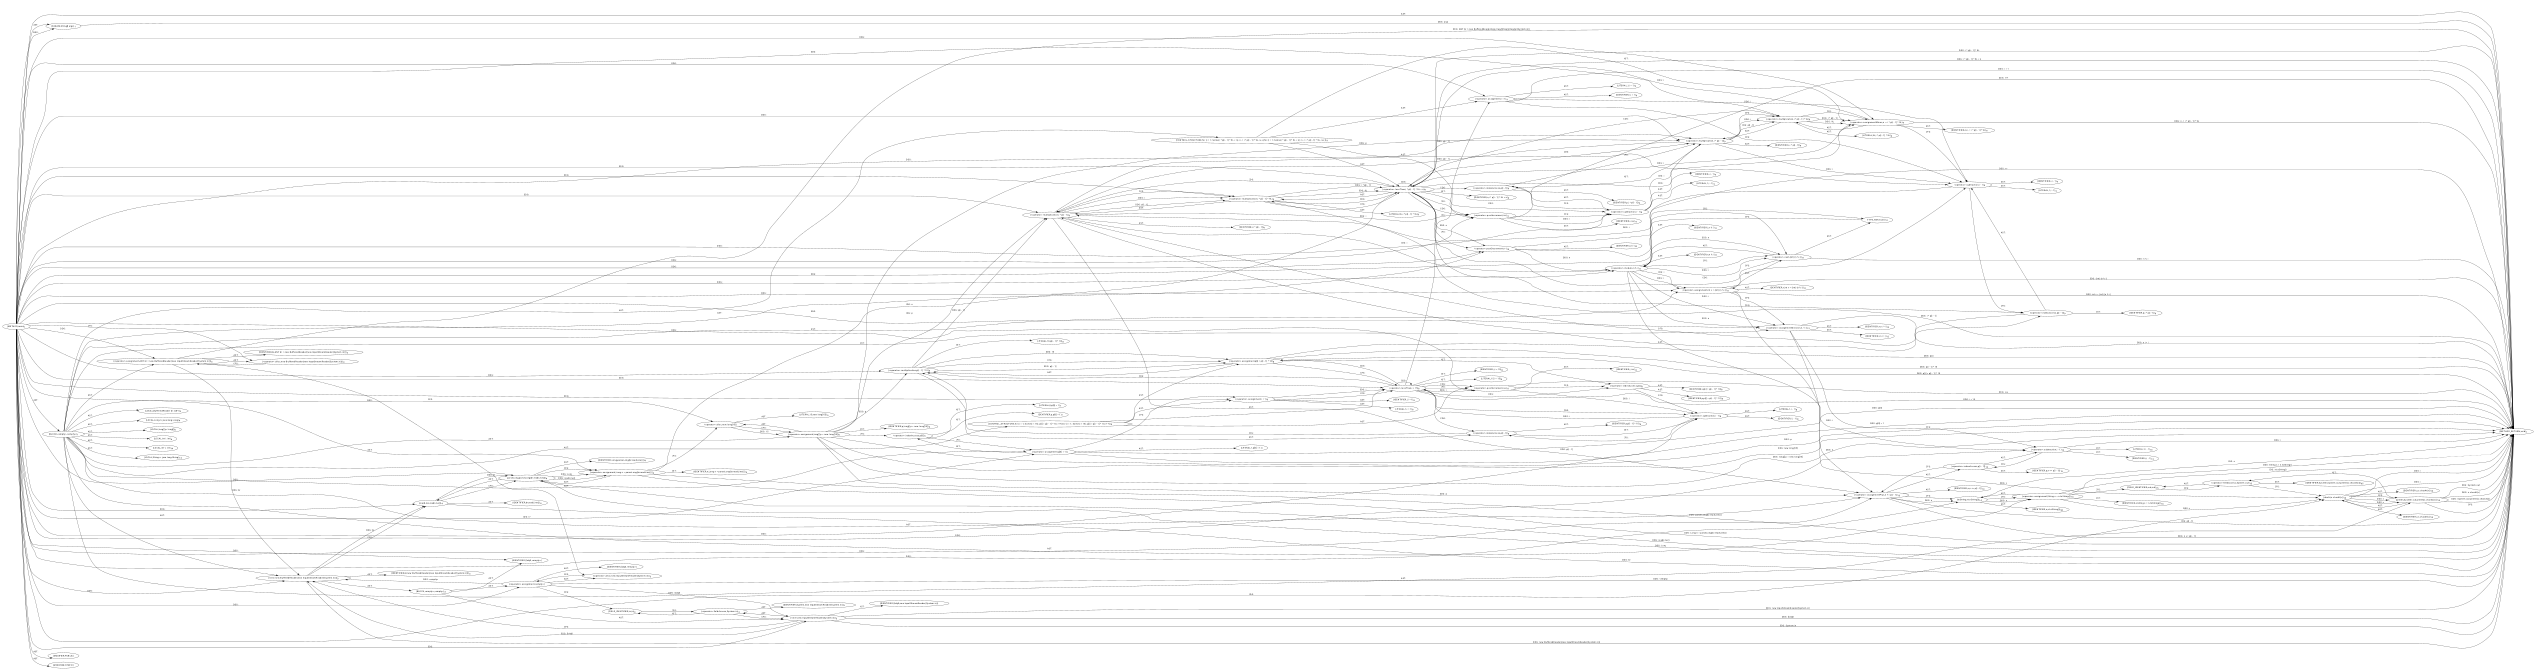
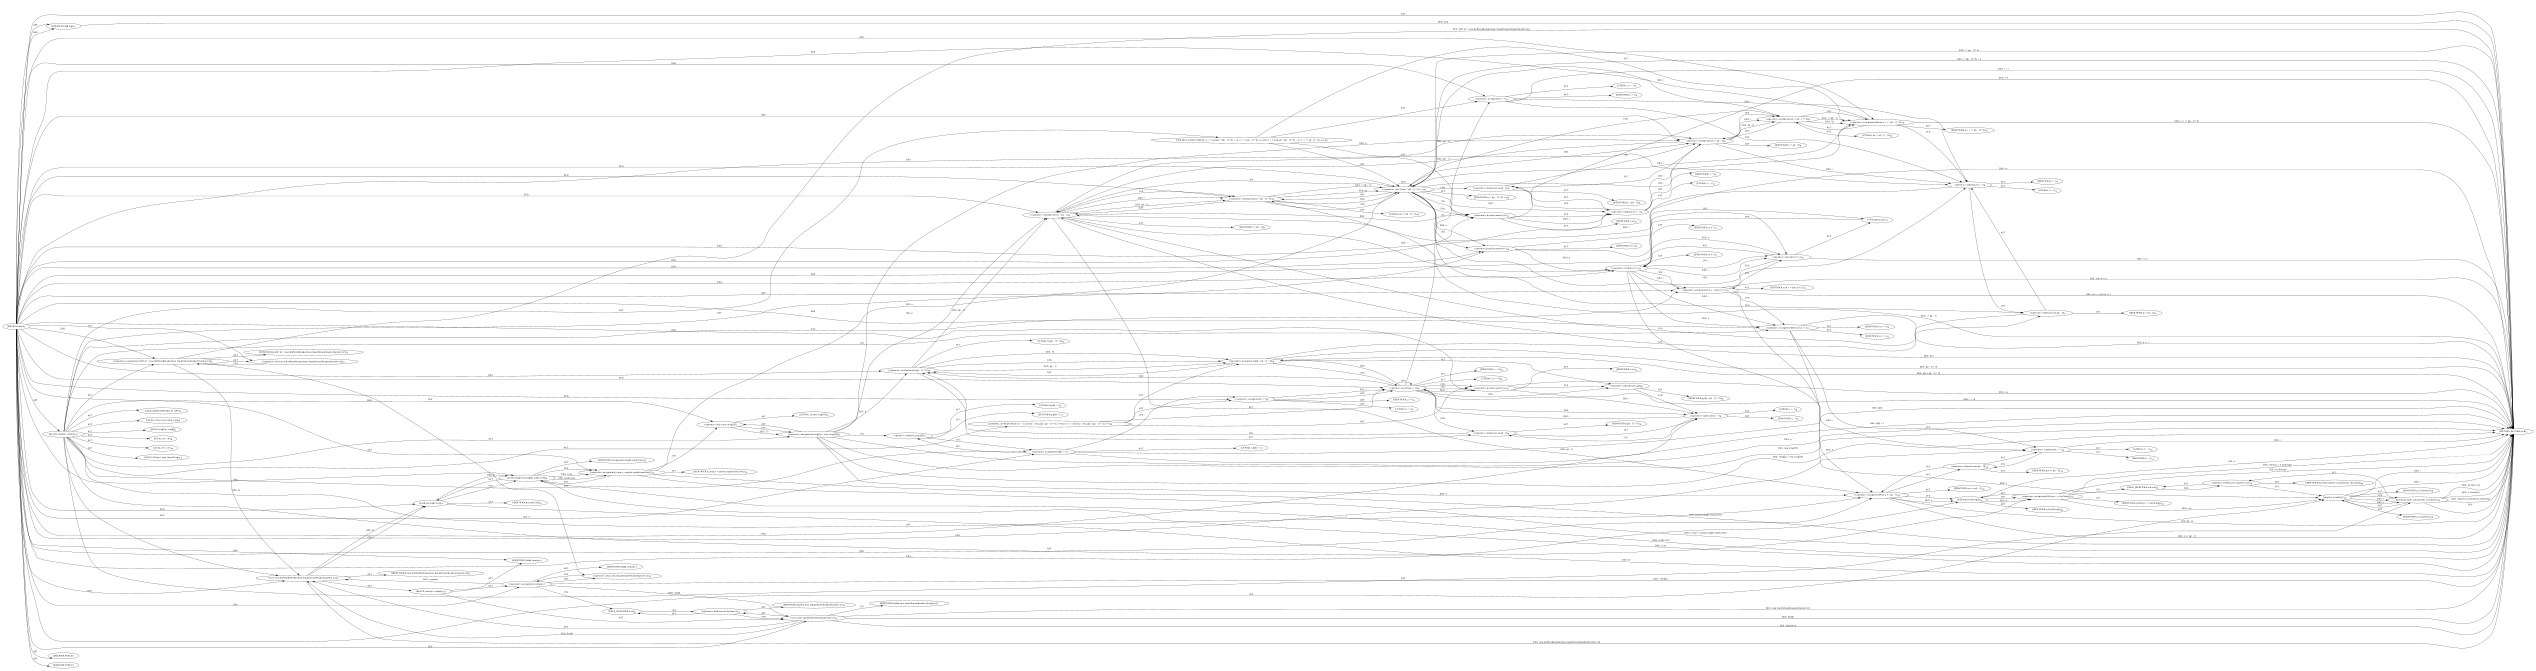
(1706, 389) -> none
(909, 427) -> none
(2187, 508) -> (2187, 508)
